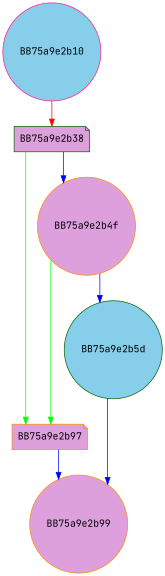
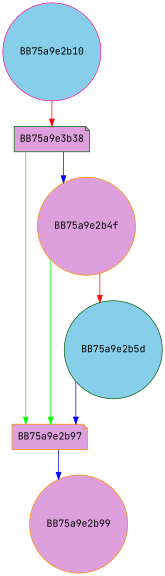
(52, 139) -> (52, 139)
(100, 285) -> (100, 285)
(108, 438) -> (76, 399)
